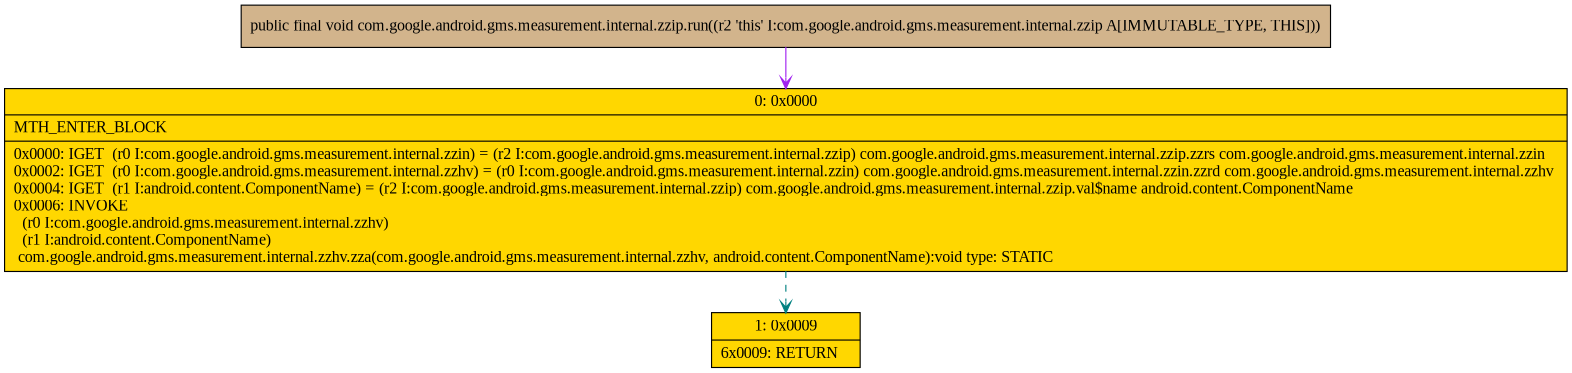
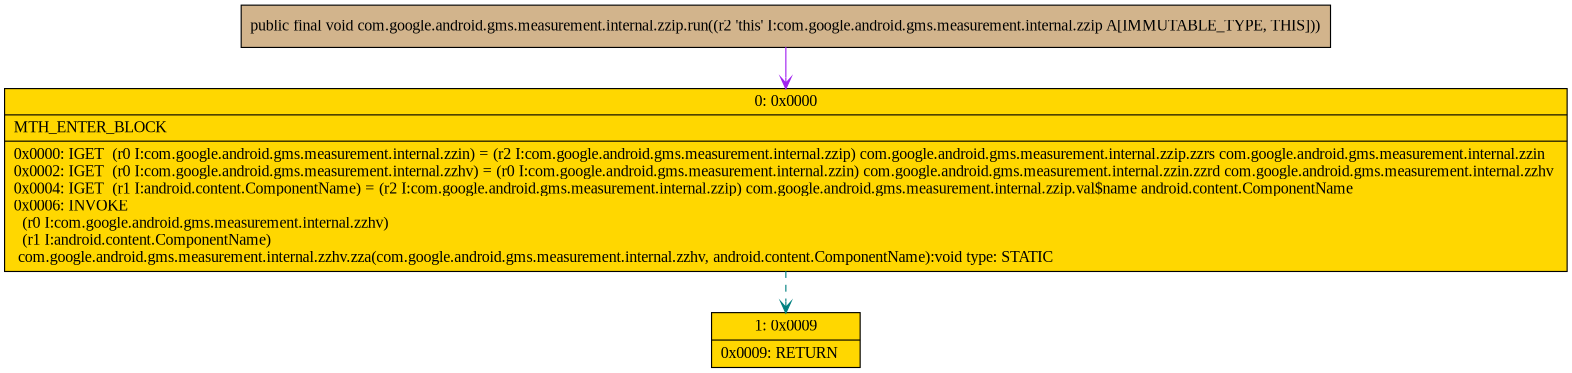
(786, 353) -> (786, 353)
